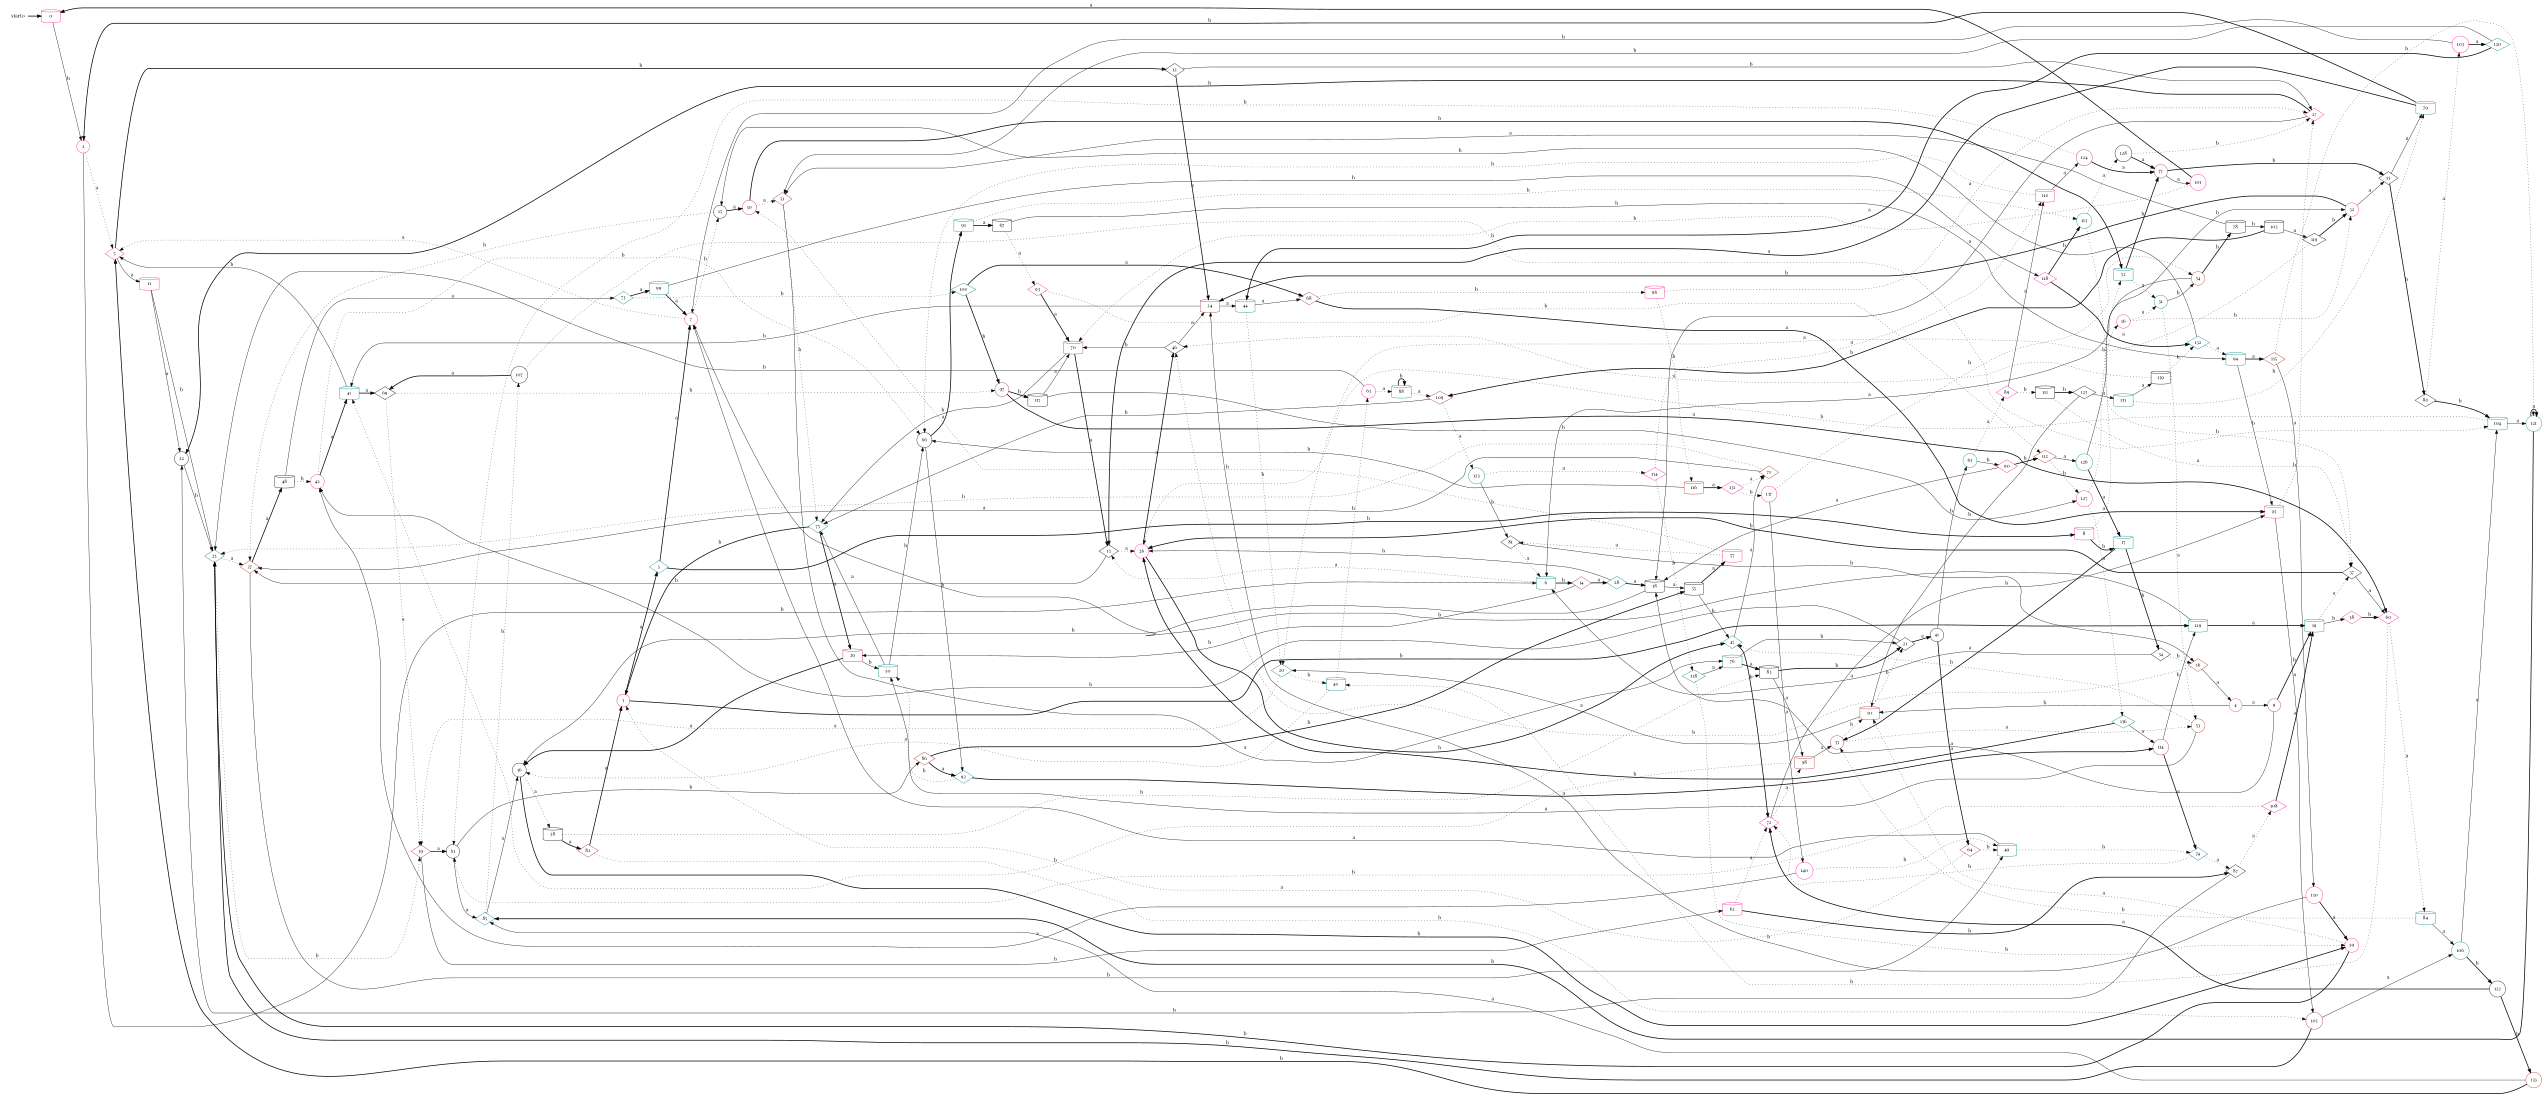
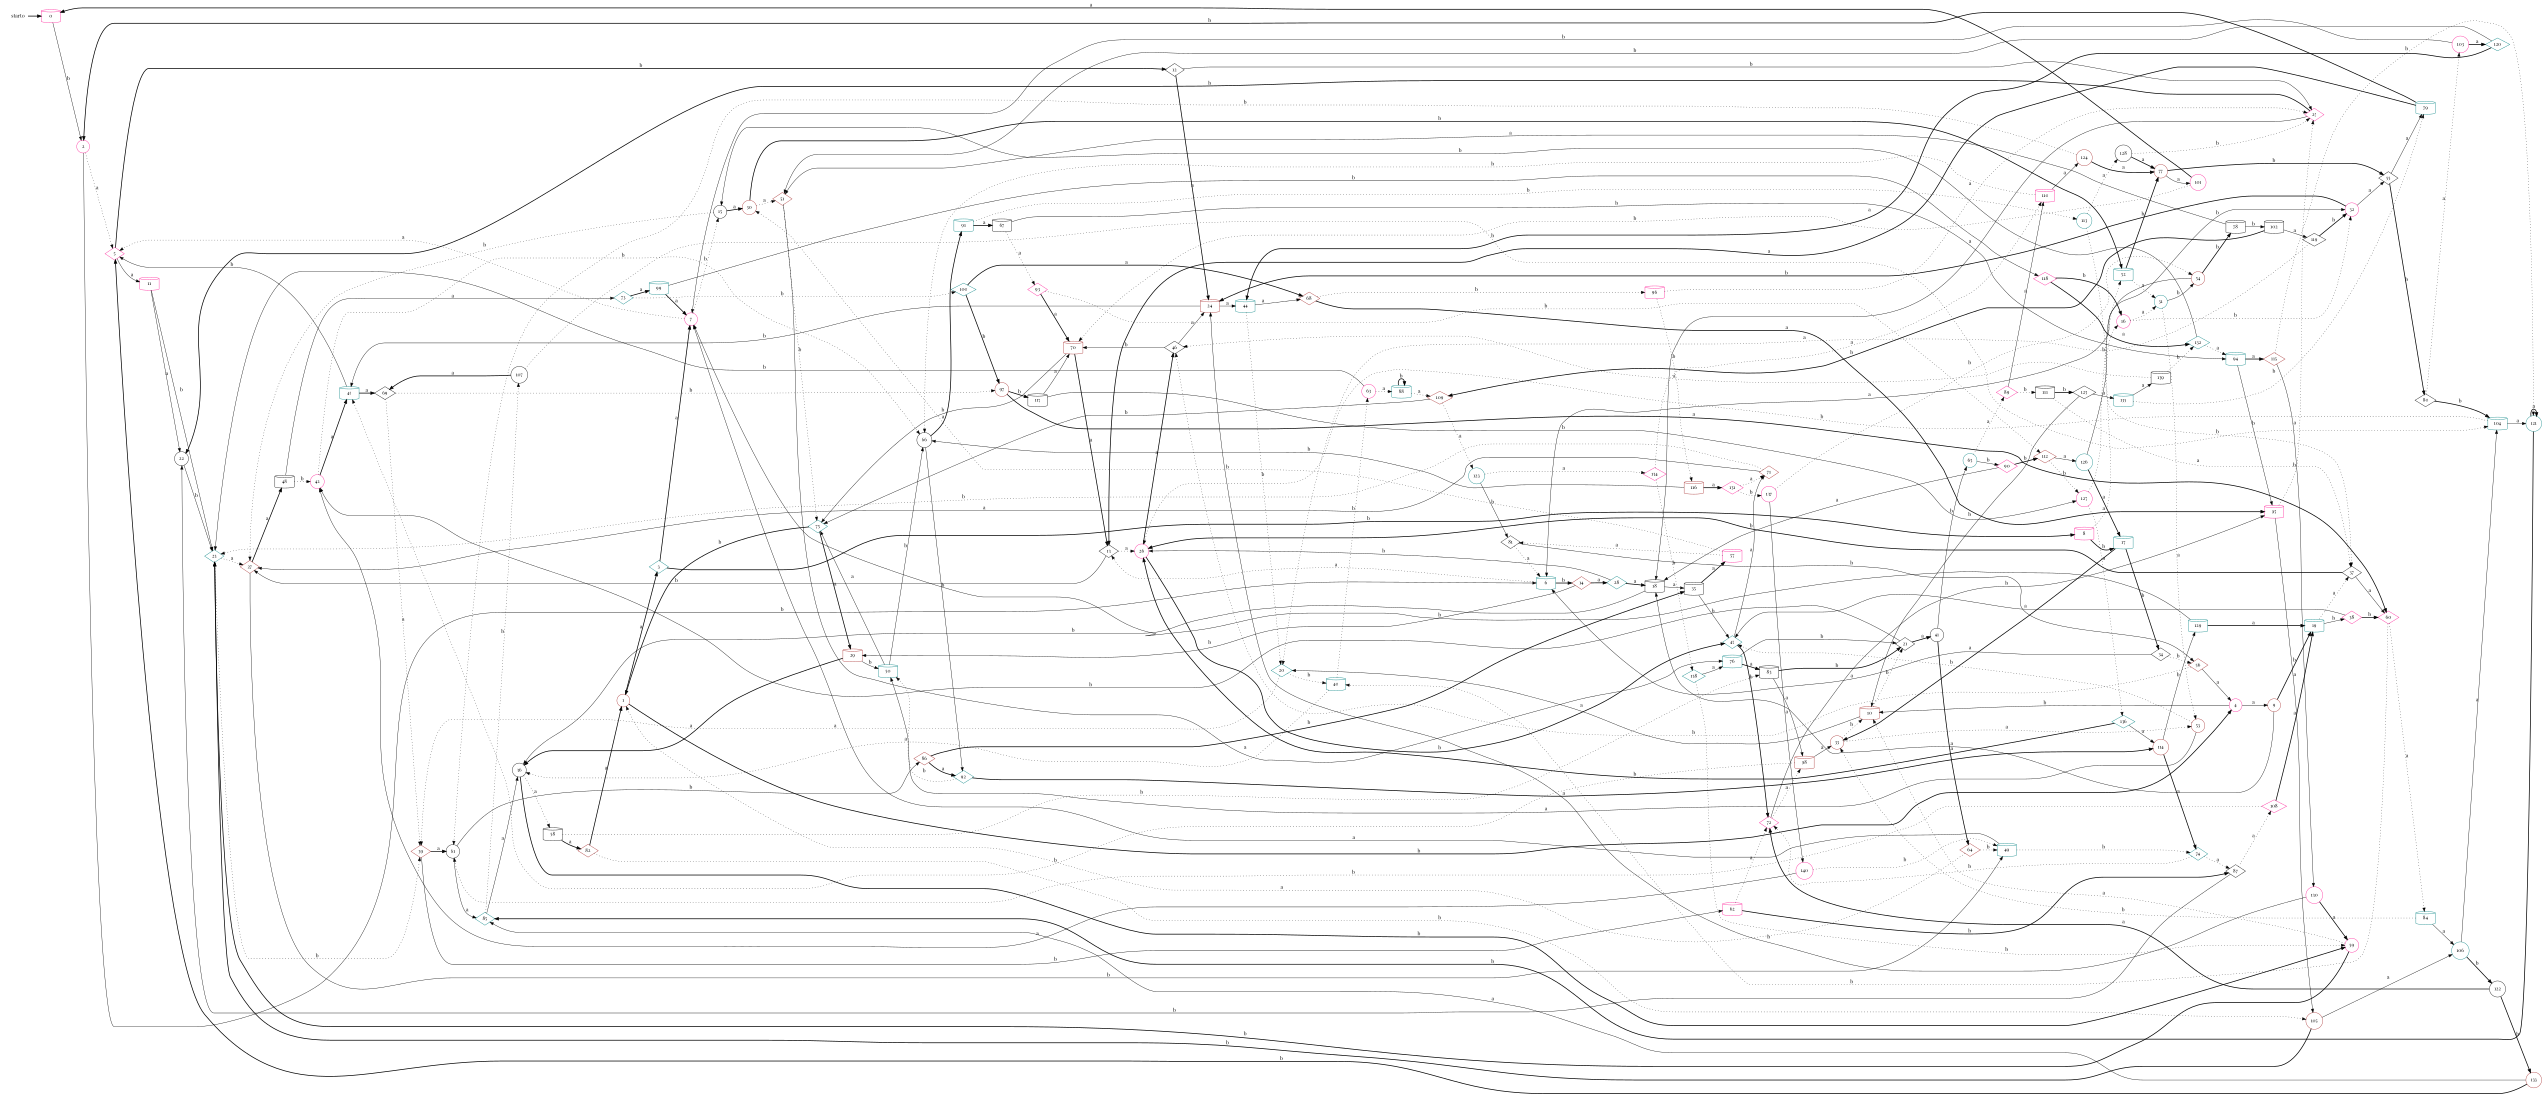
(2065, 250) -> (2094, 284)
none -> (2051, 609)
(1399, 659) -> (1436, 854)
